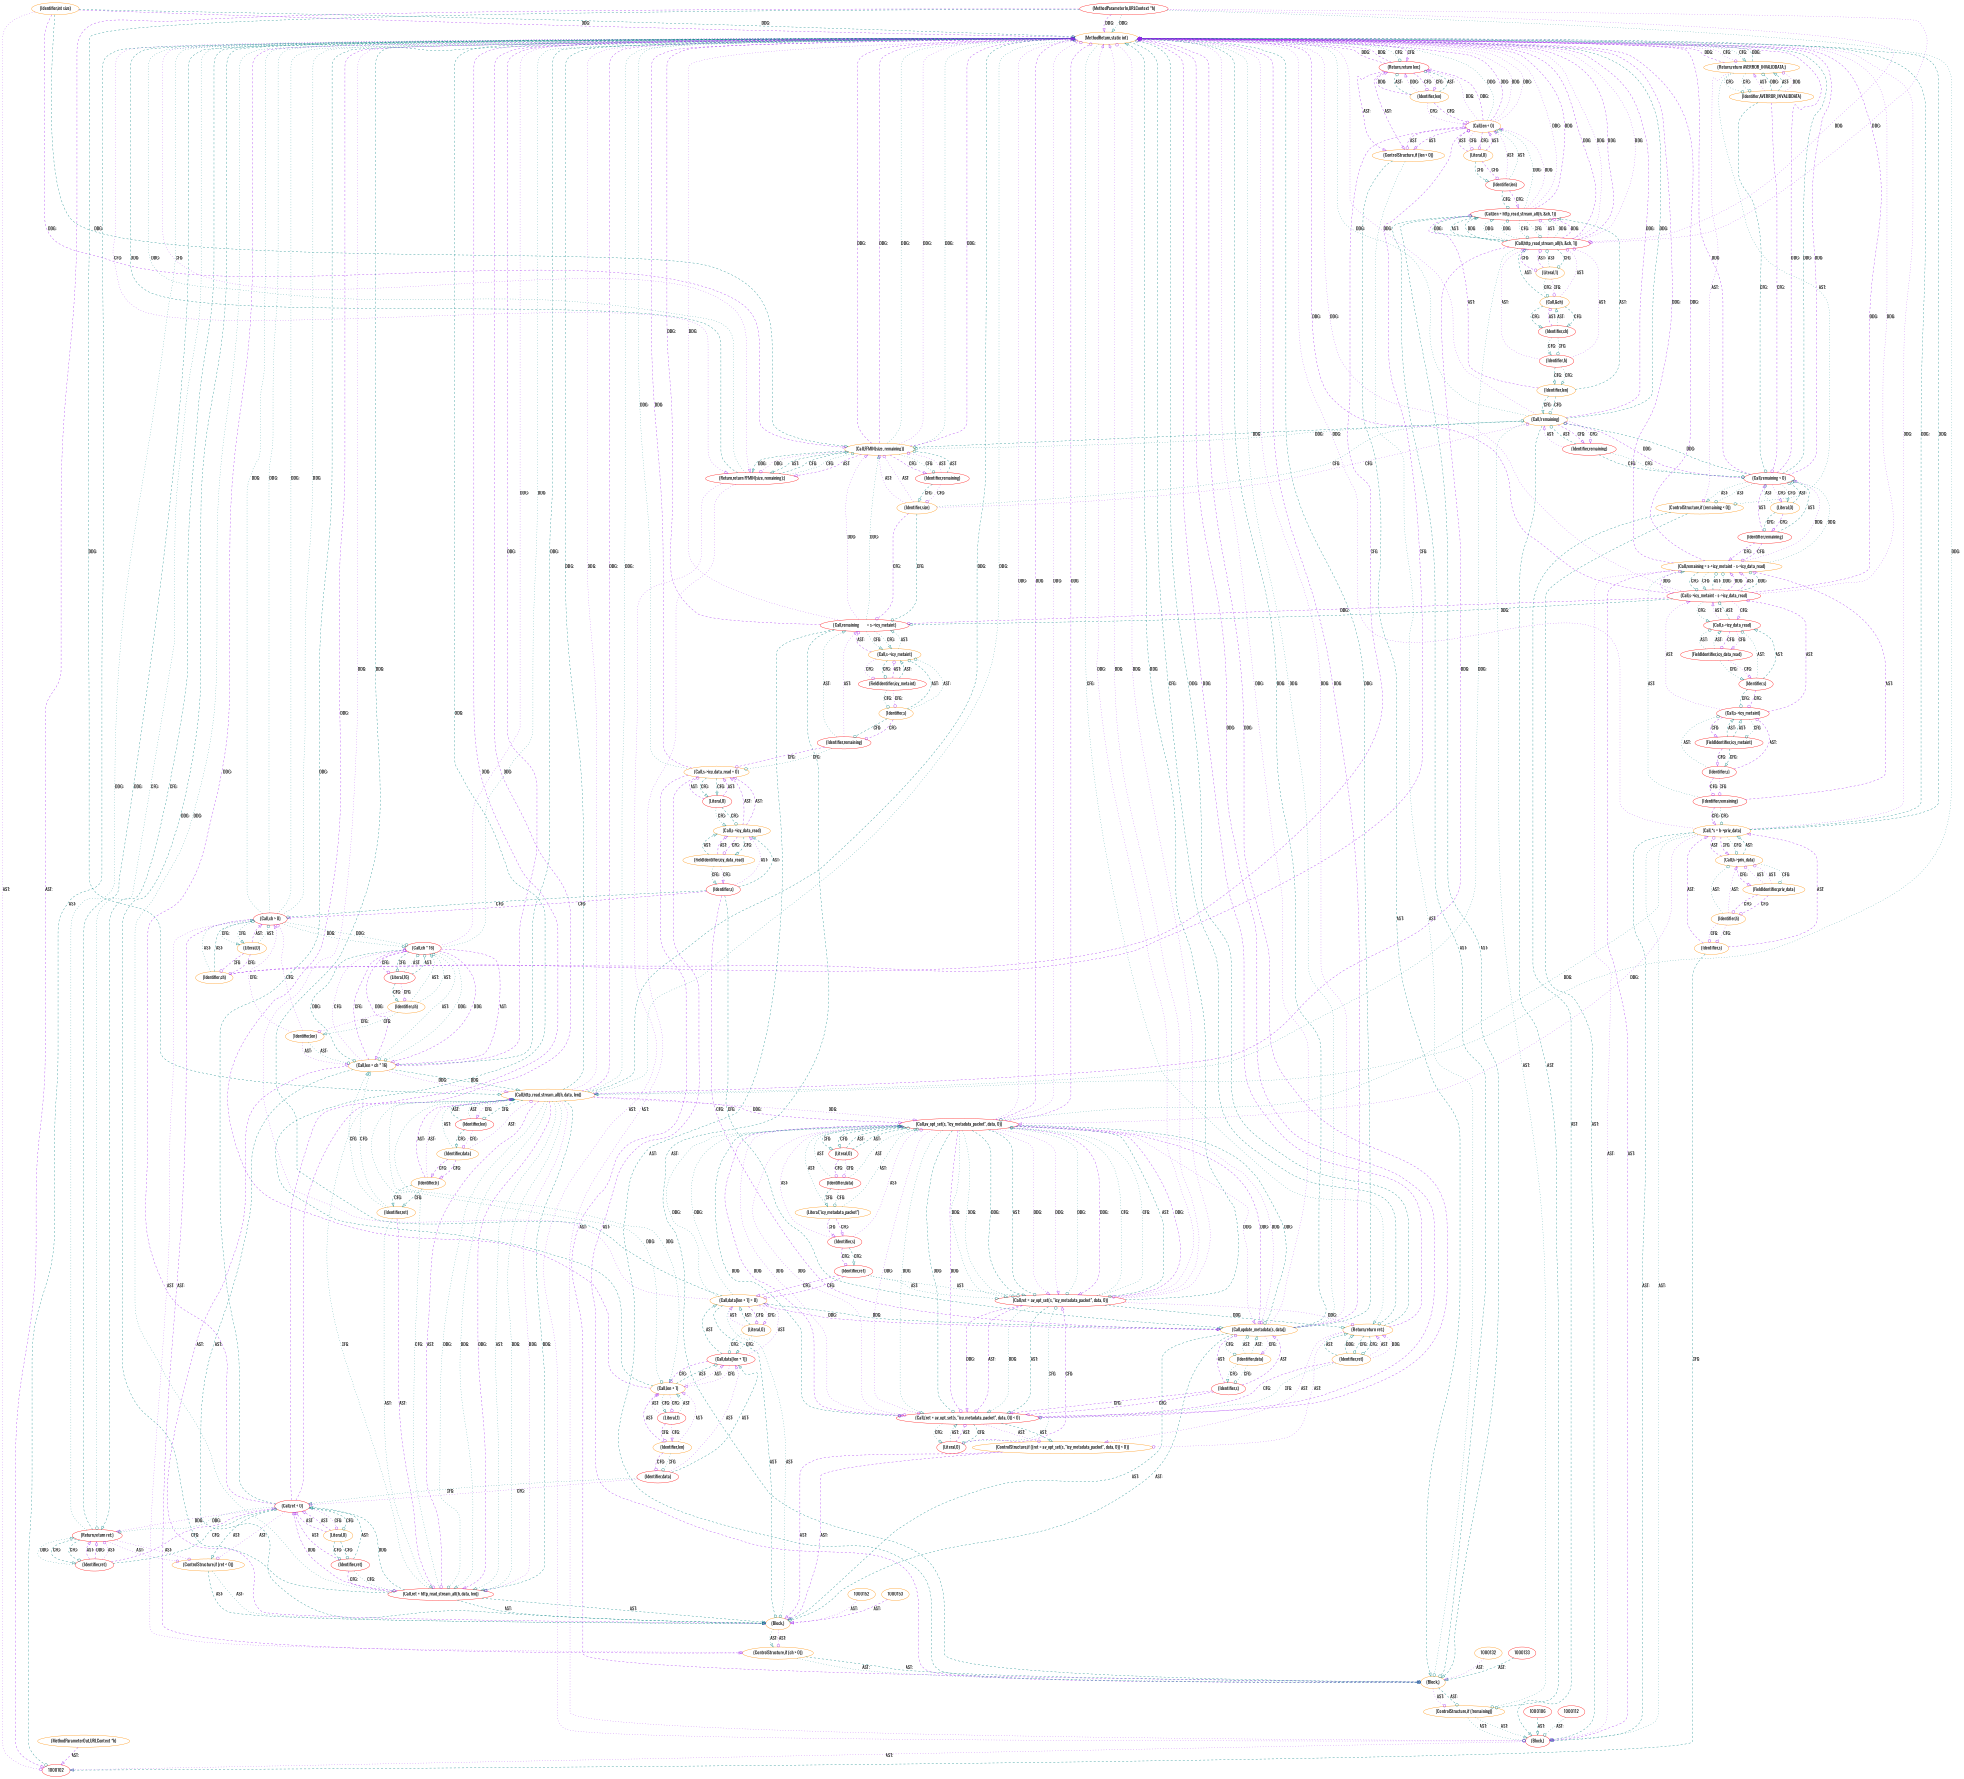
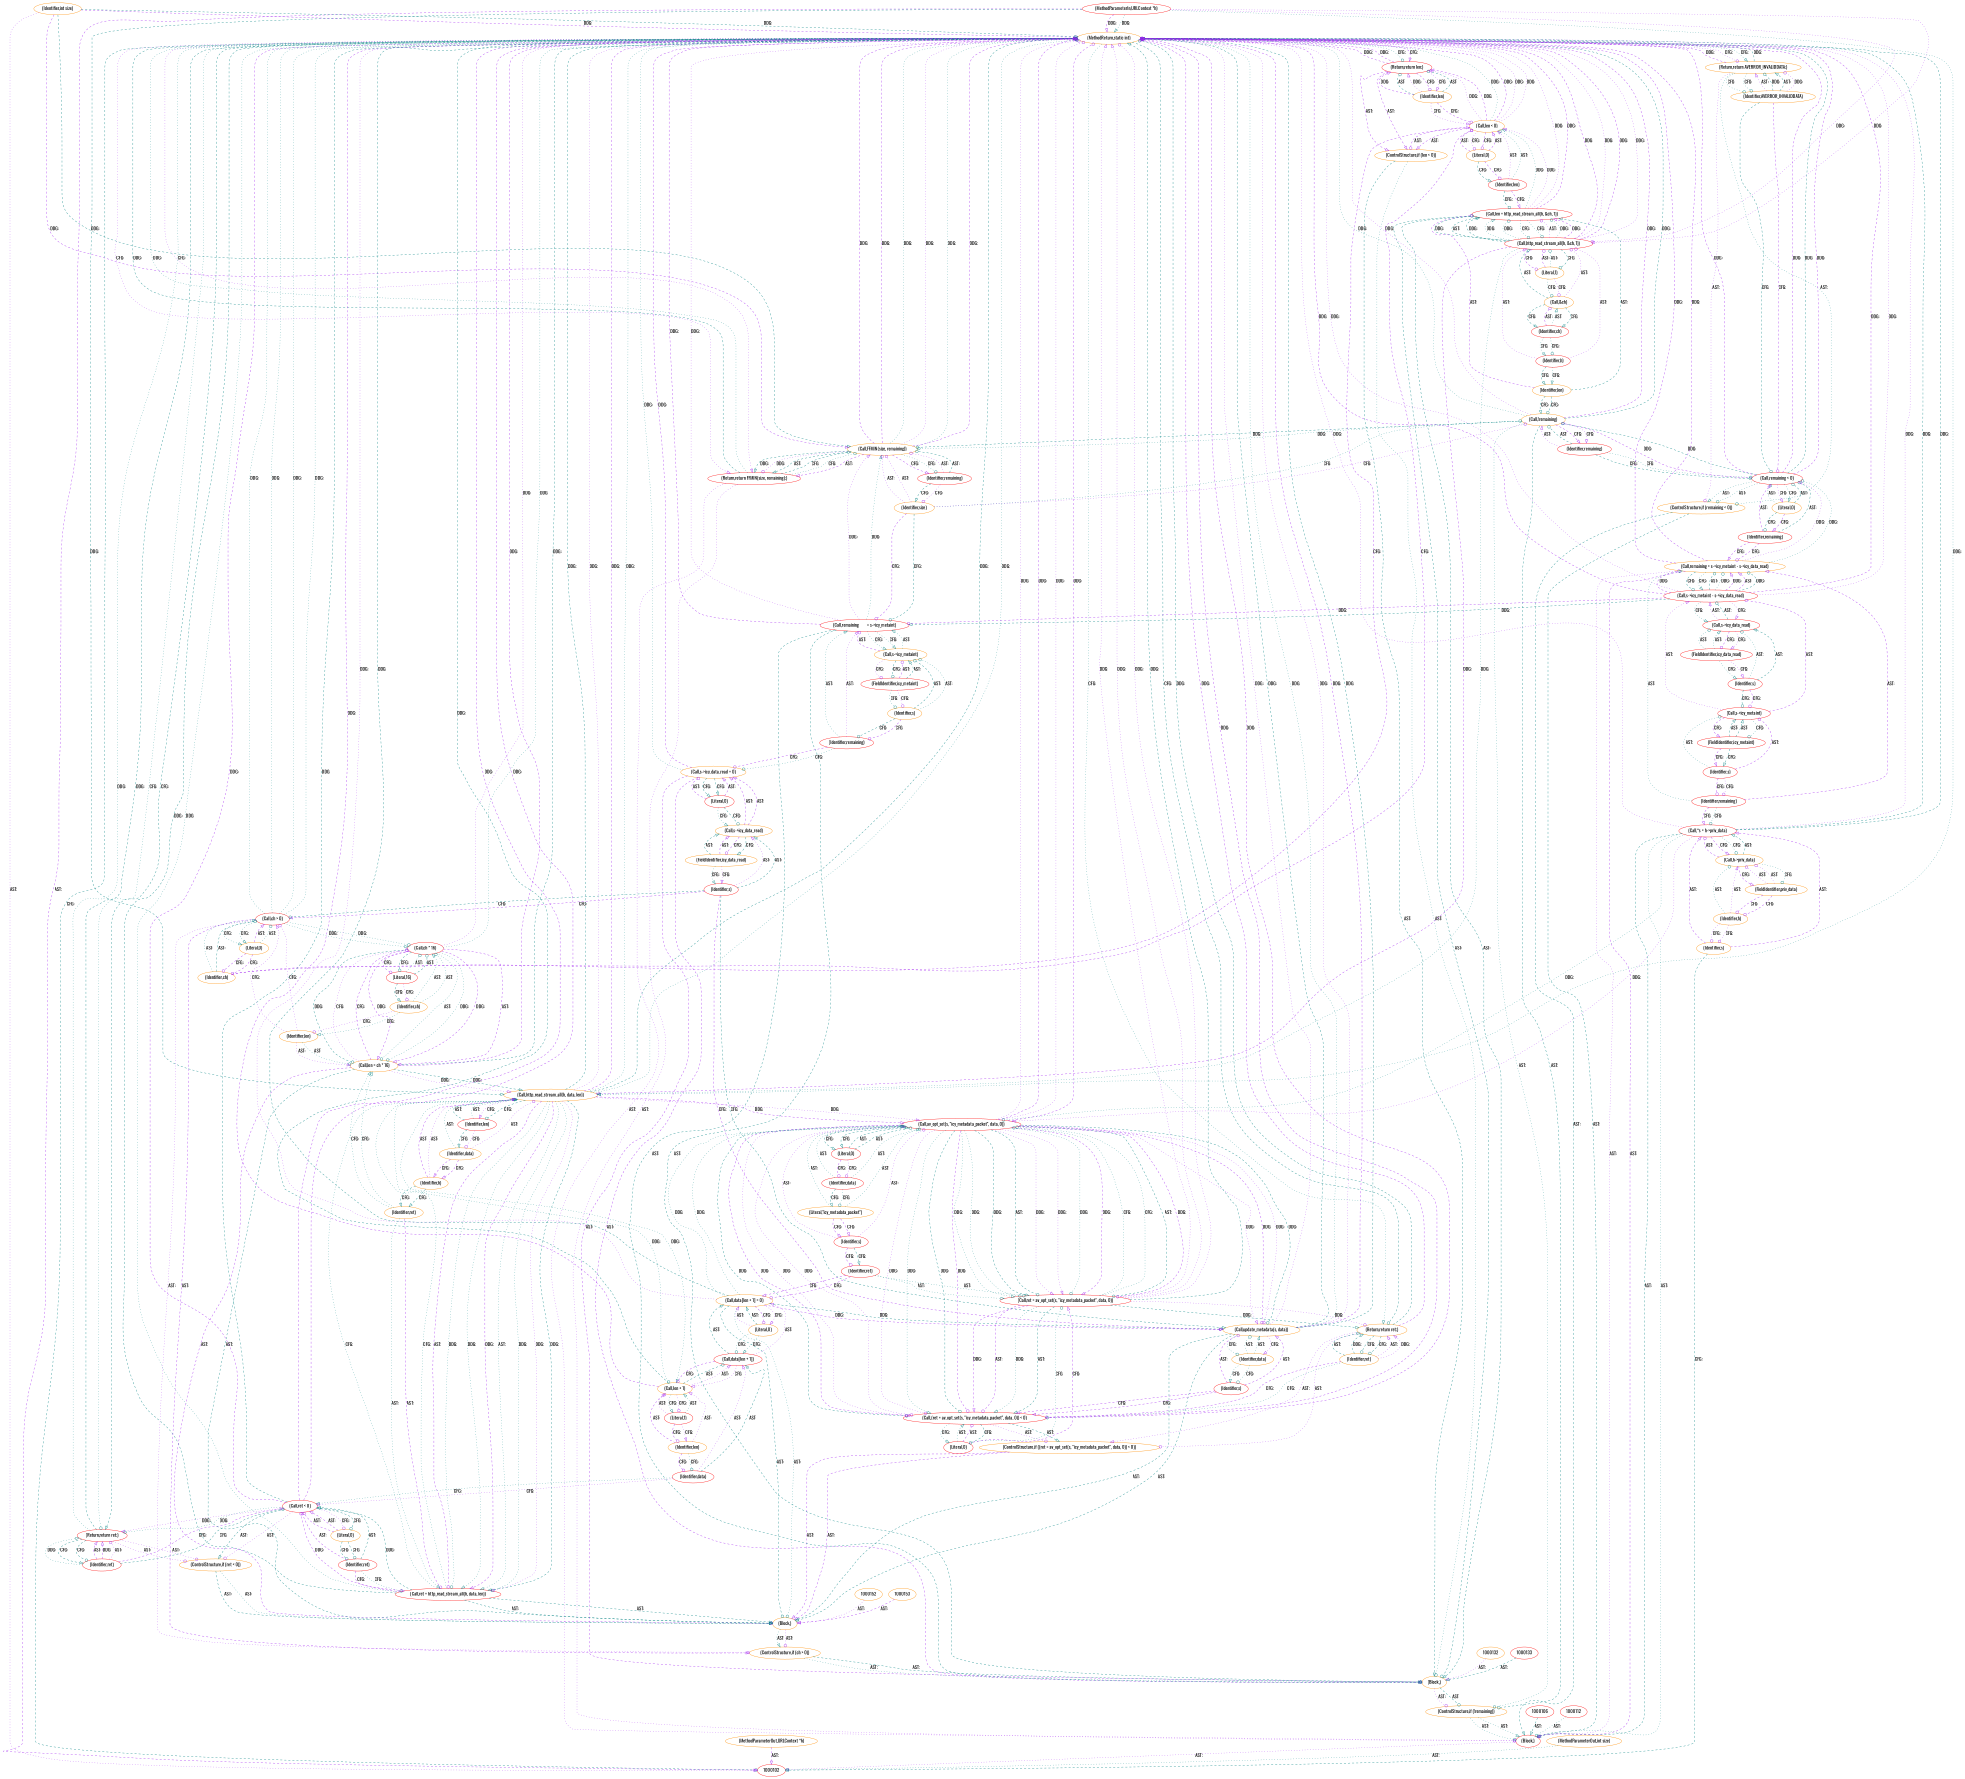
(1722, 831) -> (1708, 831)
(3, 893) -> (10, 1244)
(73, 904) -> (71, 904)
none -> (1584, 1741)
